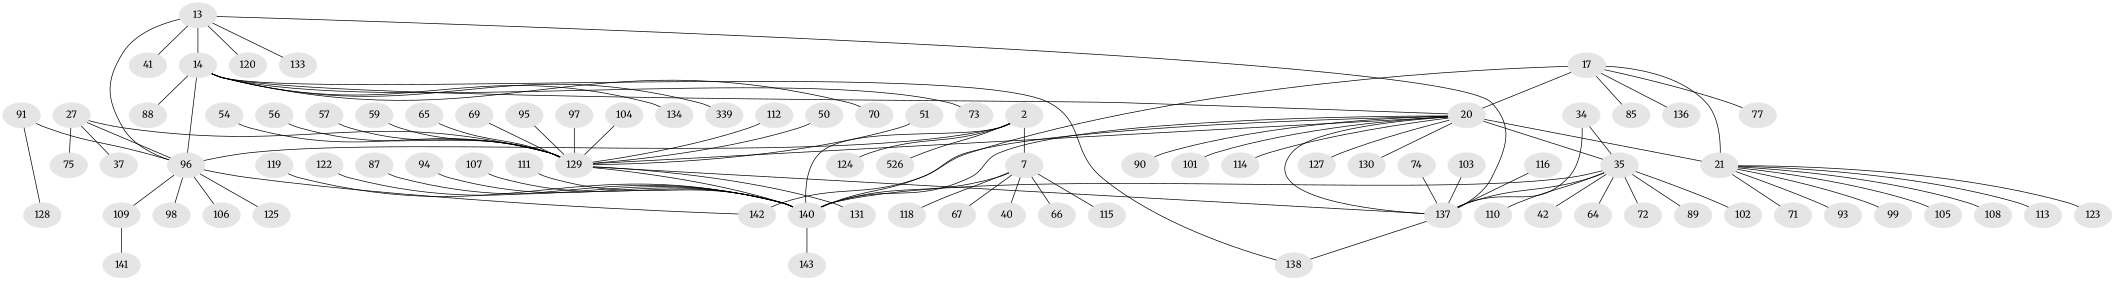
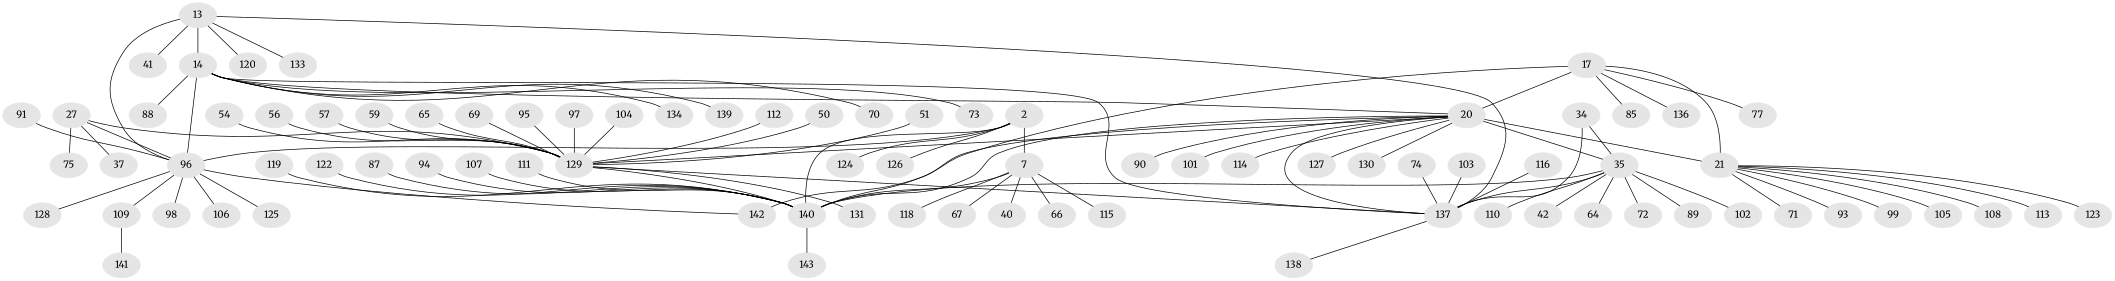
(775, 81) -> (852, 85)
(724, 115) -> (724, 115)
(32, 165) -> (114, 190)
(895, 165) -> (895, 165)
